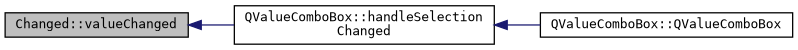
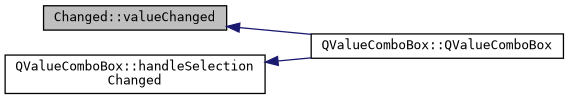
(218, 25) -> (275, 31)
